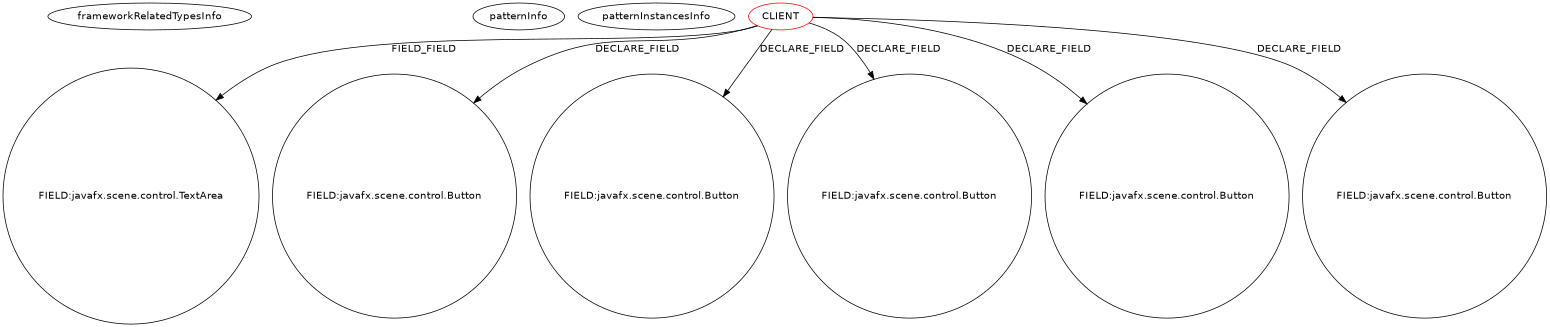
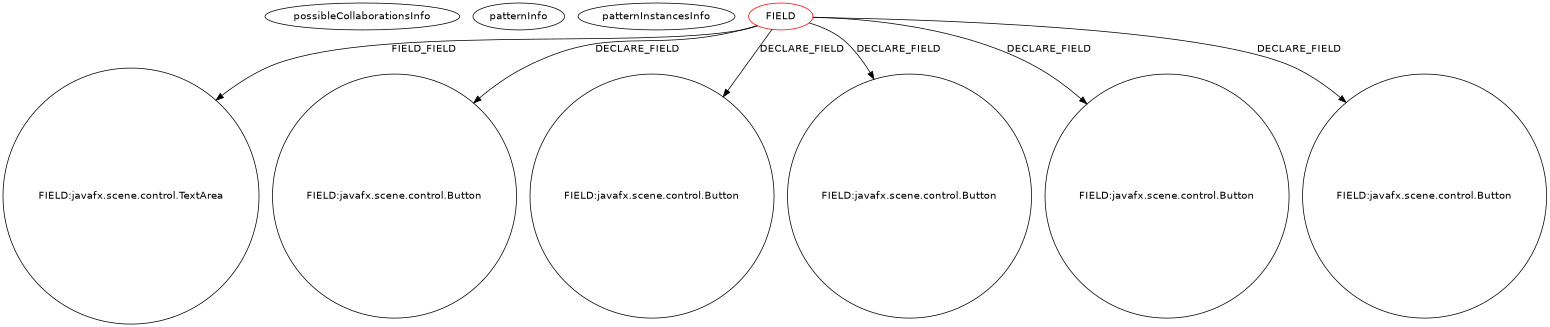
(150, 16) -> none
none -> (362, 16)
(781, 16) -> (781, 16)
